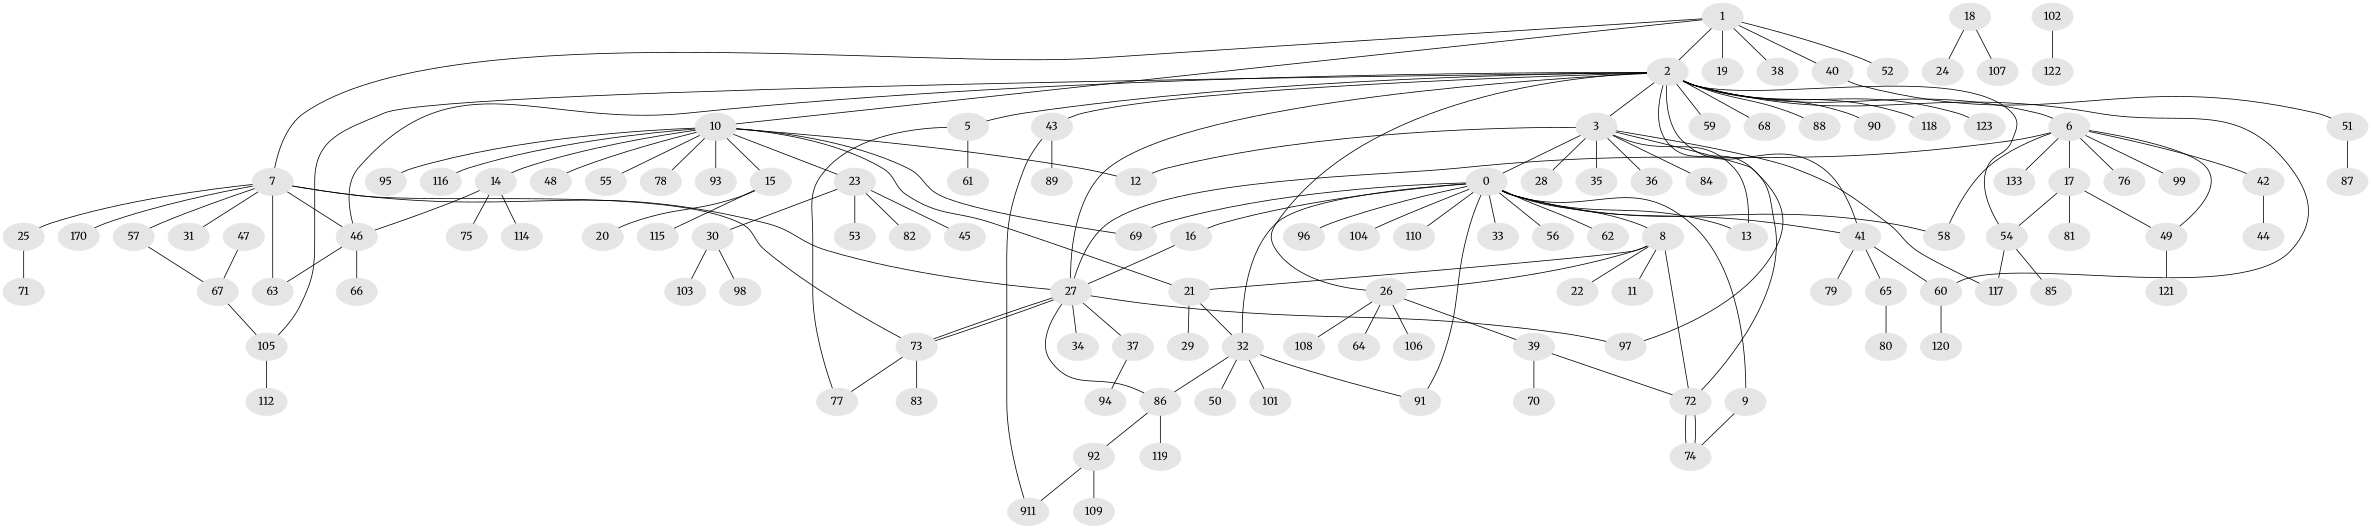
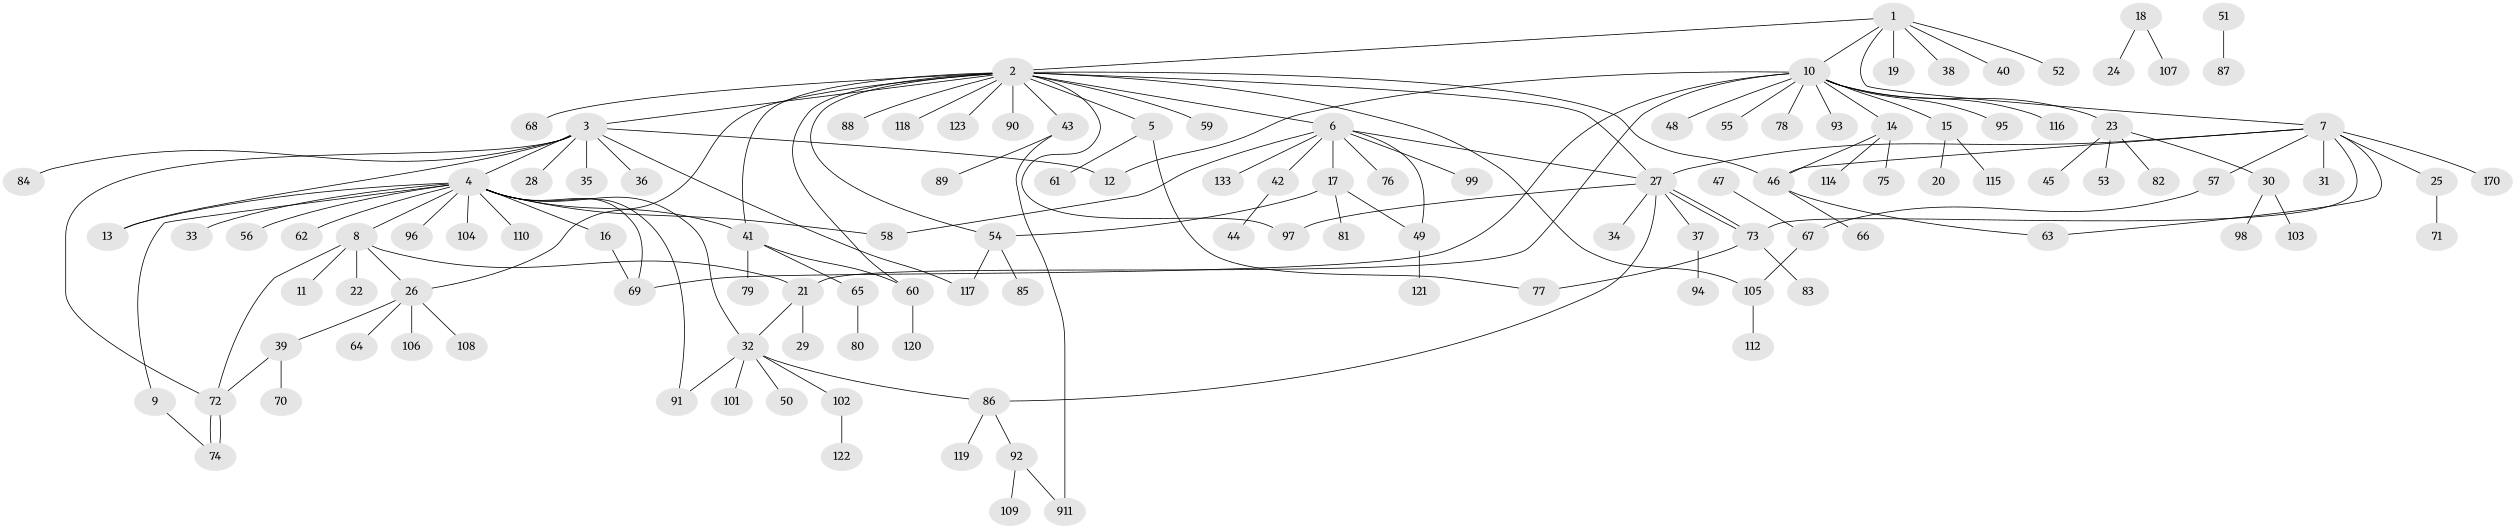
(2089, 101) -> none
(1487, 182) -> (469, 182)
(1131, 265) -> (621, 266)
none -> (795, 374)
